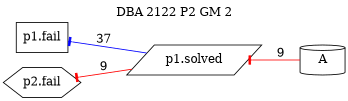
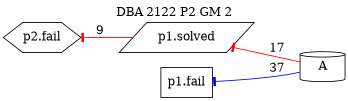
(110, 47) -> (259, 78)
(281, 54) -> (277, 49)
